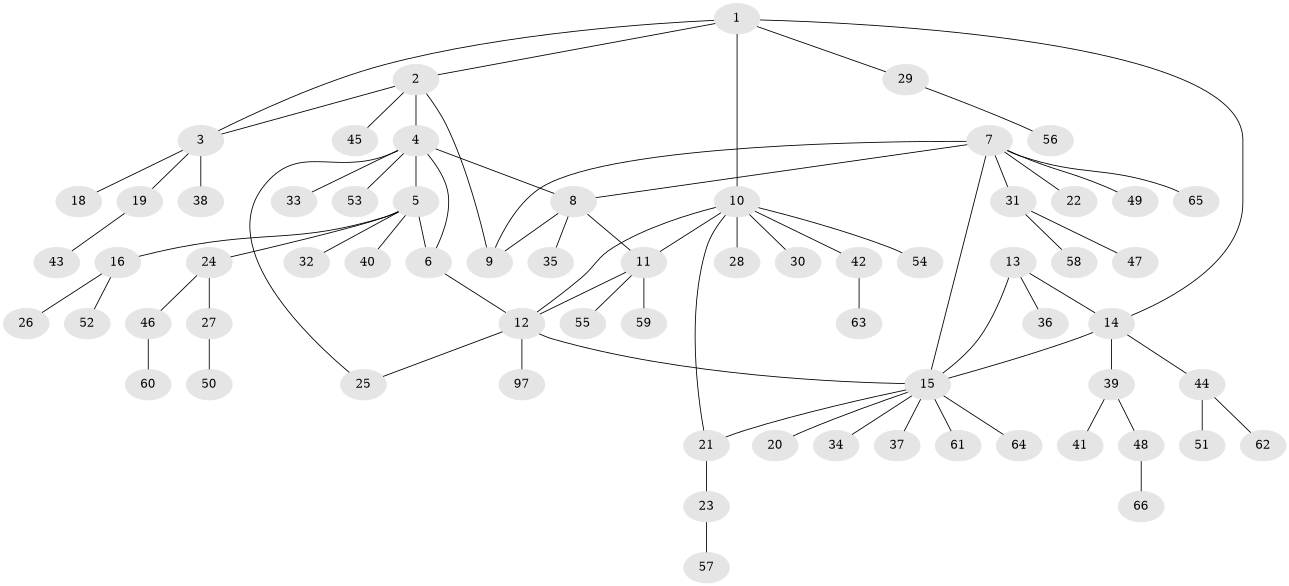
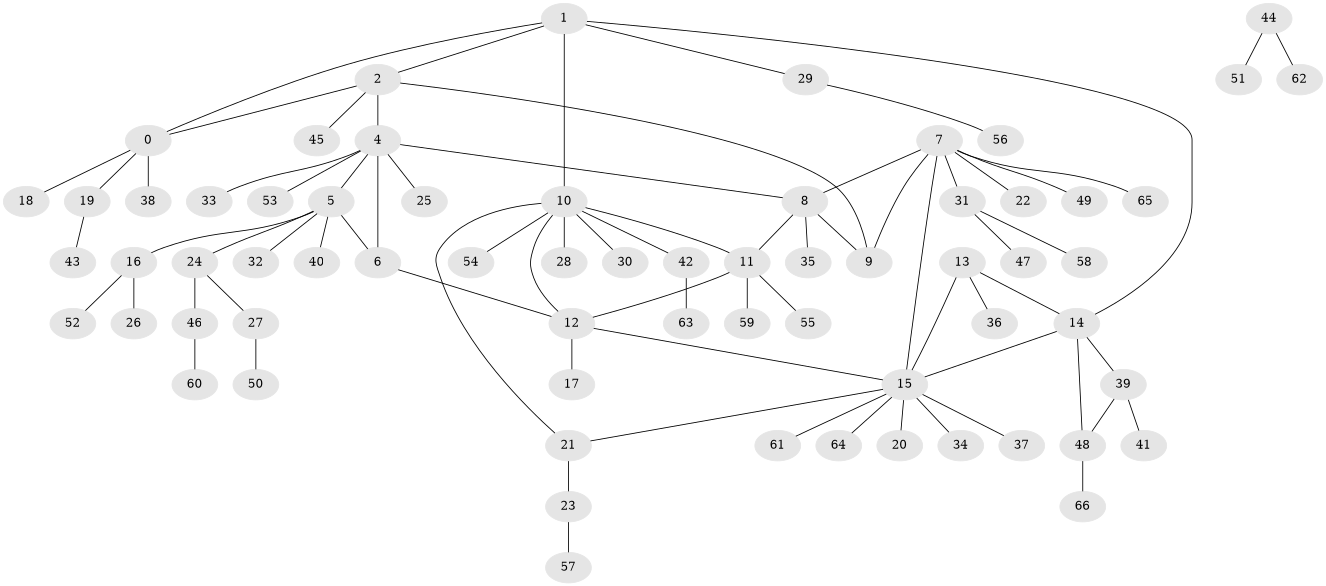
(201, 141) -> (148, 141)
(443, 354) -> none
(1157, 354) -> (1080, 385)
(522, 385) -> (572, 385)
